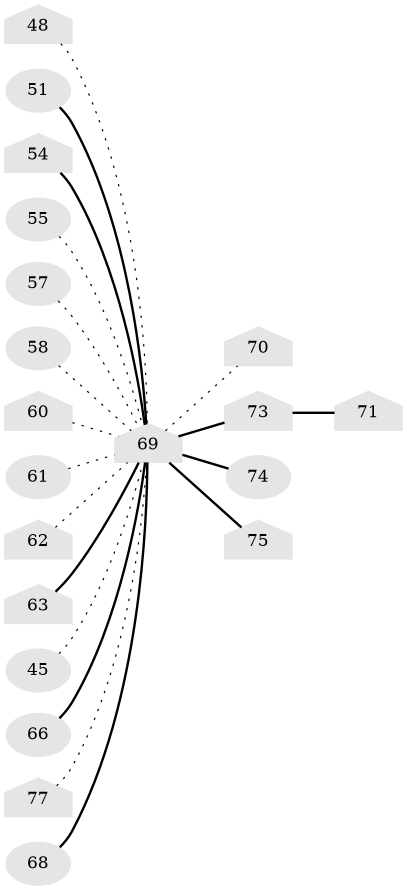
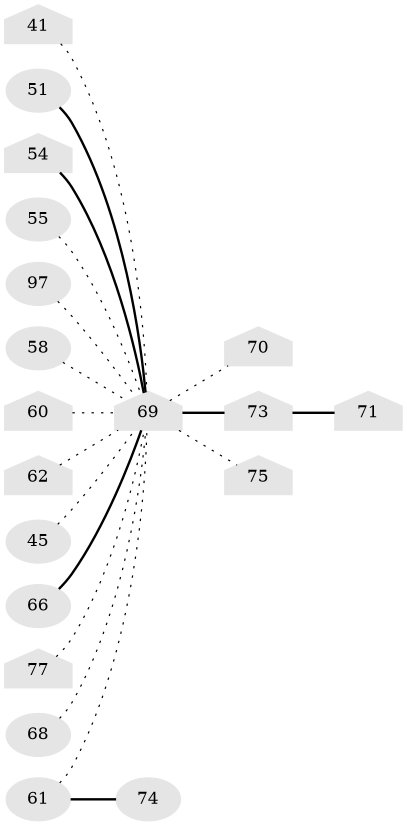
(38, 26) -> (38, 26)
(38, 284) -> (38, 284)
(205, 462) -> (93, 799)
(205, 495) -> (208, 448)
(38, 606) -> none
(128, 661) -> (120, 580)
